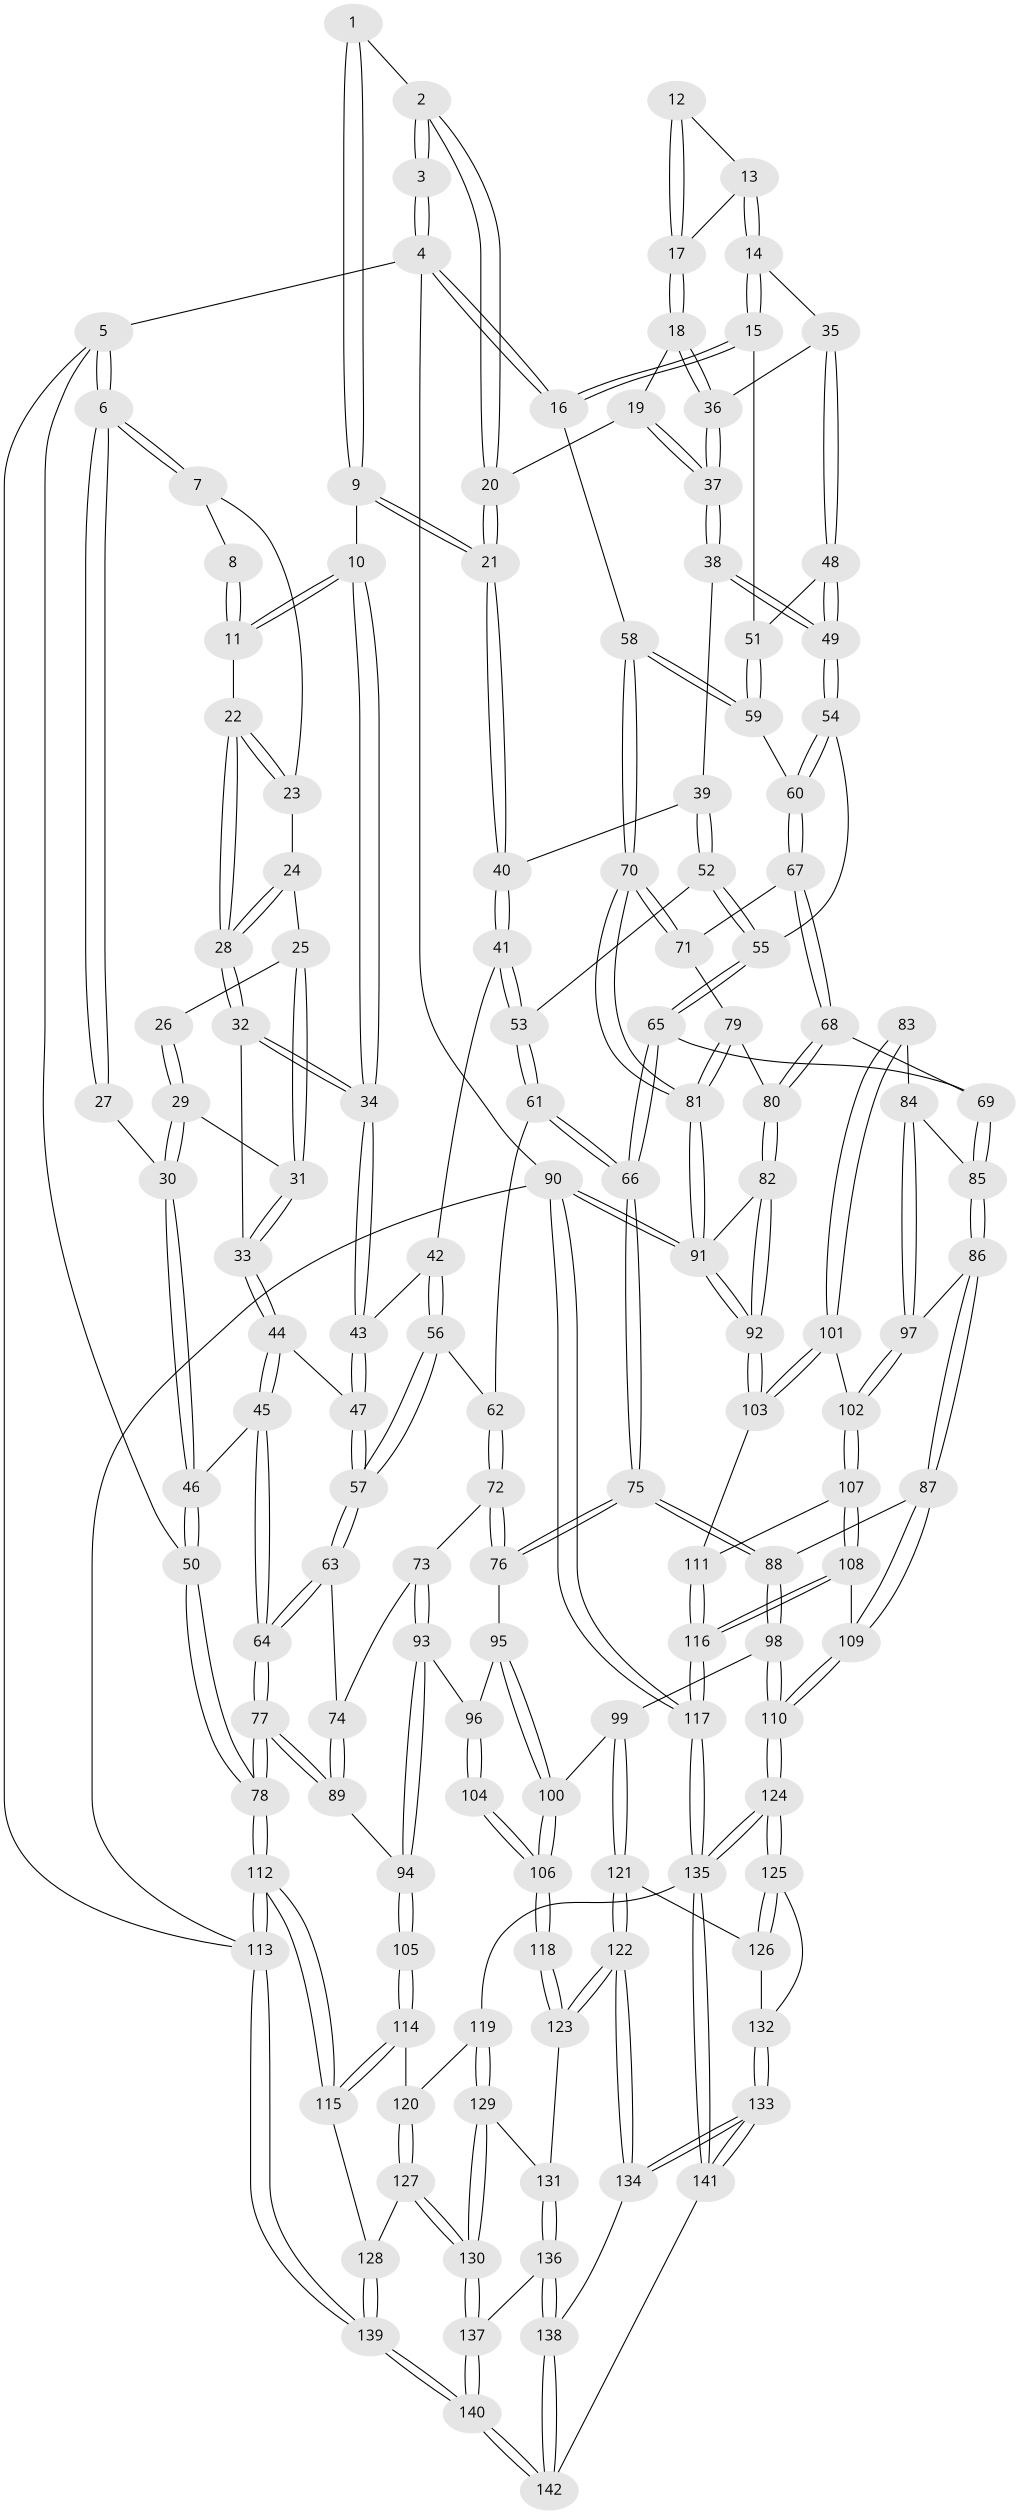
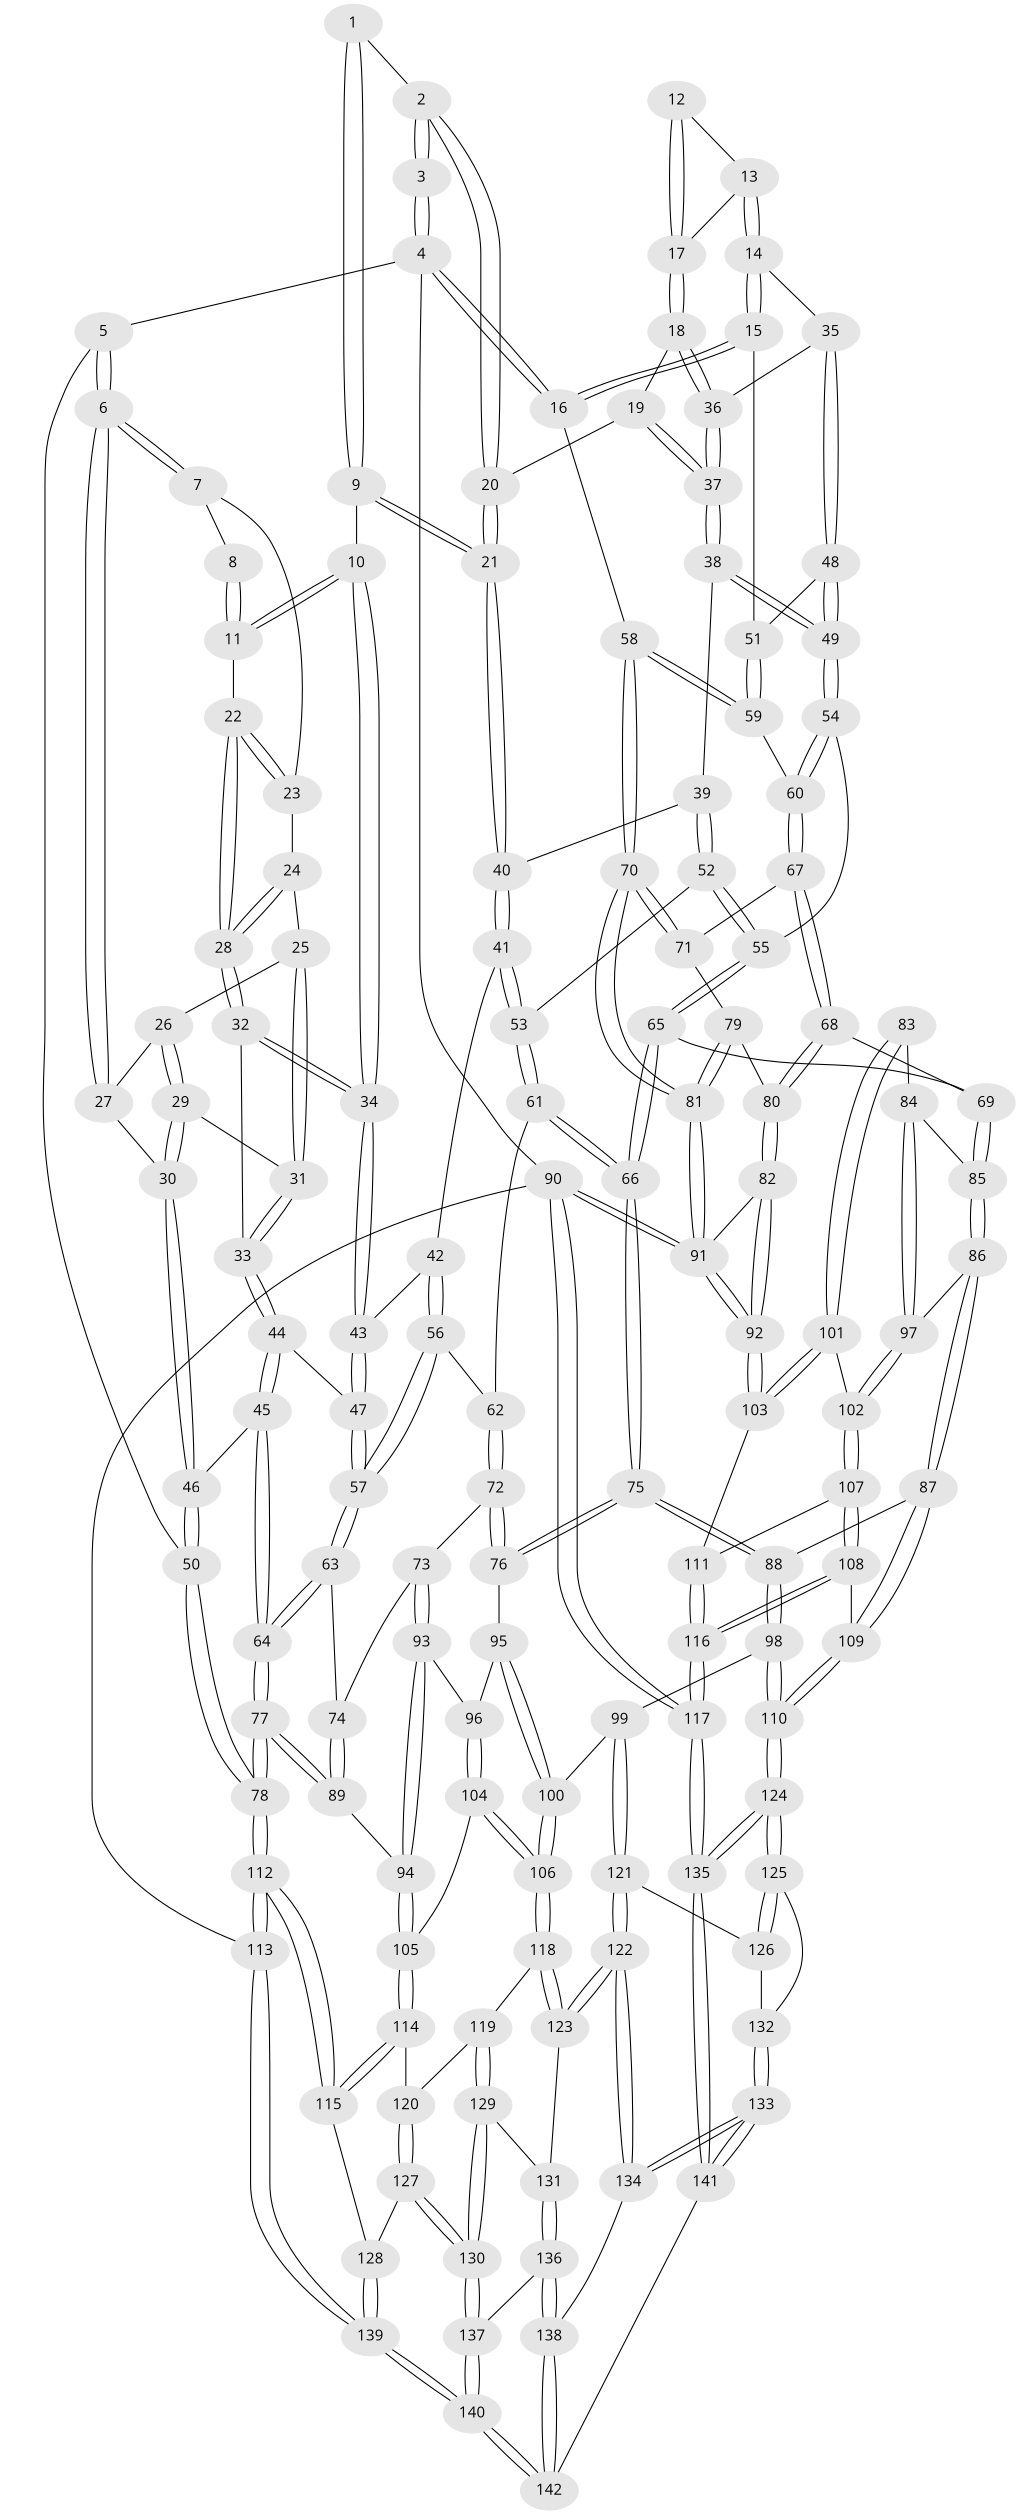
none -> (134, 1064)
(4, 1206) -> none
none -> (451, 1878)
(559, 1904) -> (513, 1990)
